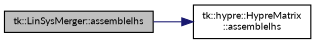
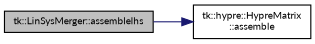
(252, 22) -> (252, 22)
